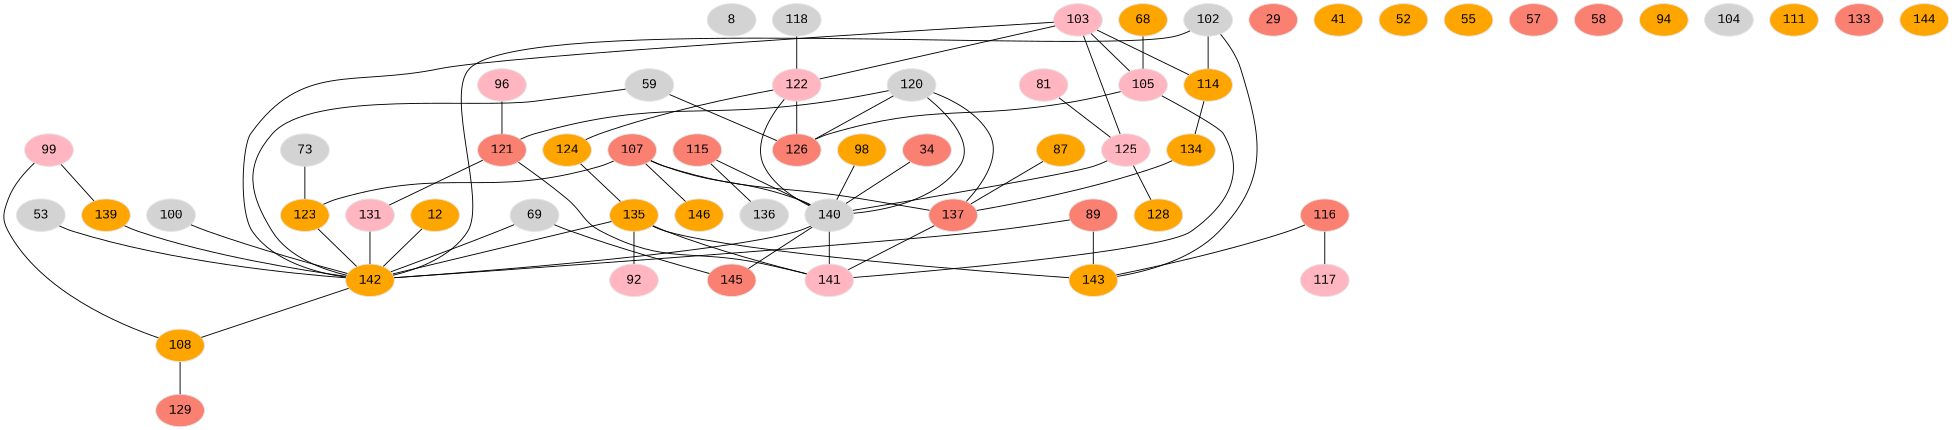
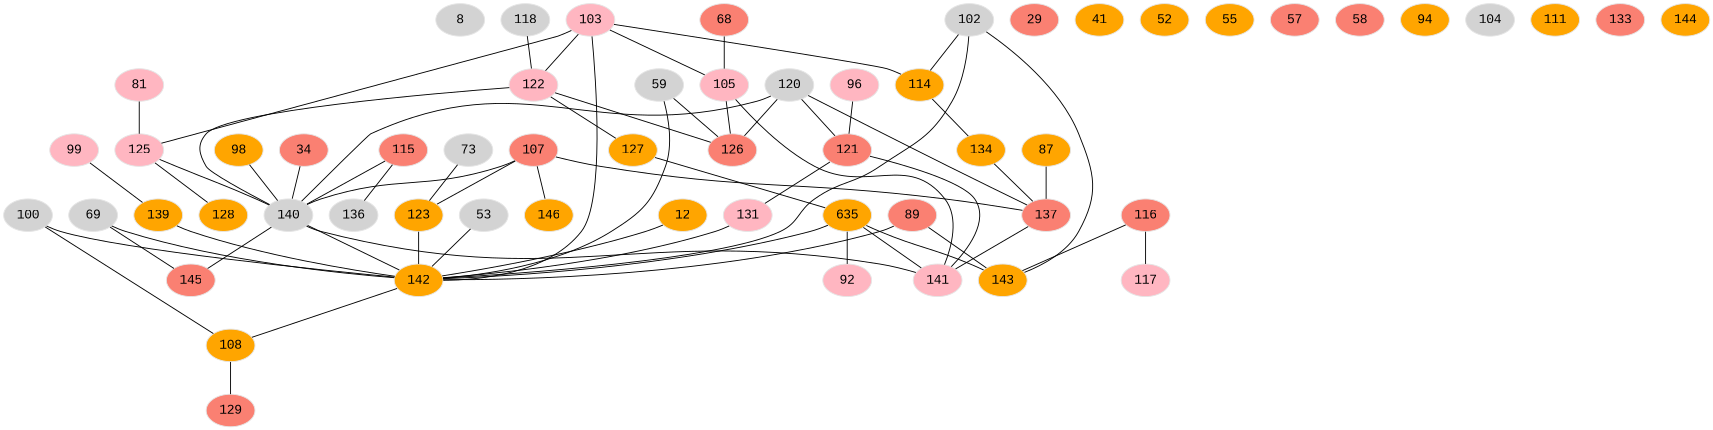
(1143, 20) -> (724, 20)
(567, 150) -> (633, 150)
(634, 215) -> (847, 215)
(43, 274) -> (129, 280)
